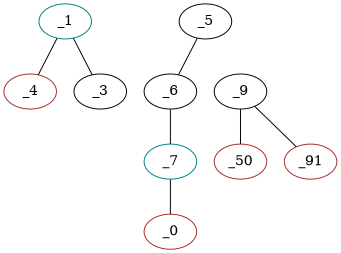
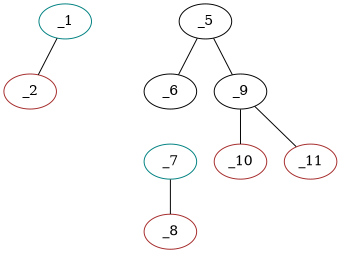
none -> (223, 57)
(30, 92) -> (30, 92)
(100, 92) -> none
(170, 127) -> none
(240, 162) -> (240, 162)
(311, 162) -> (311, 162)
(170, 232) -> (170, 232)
